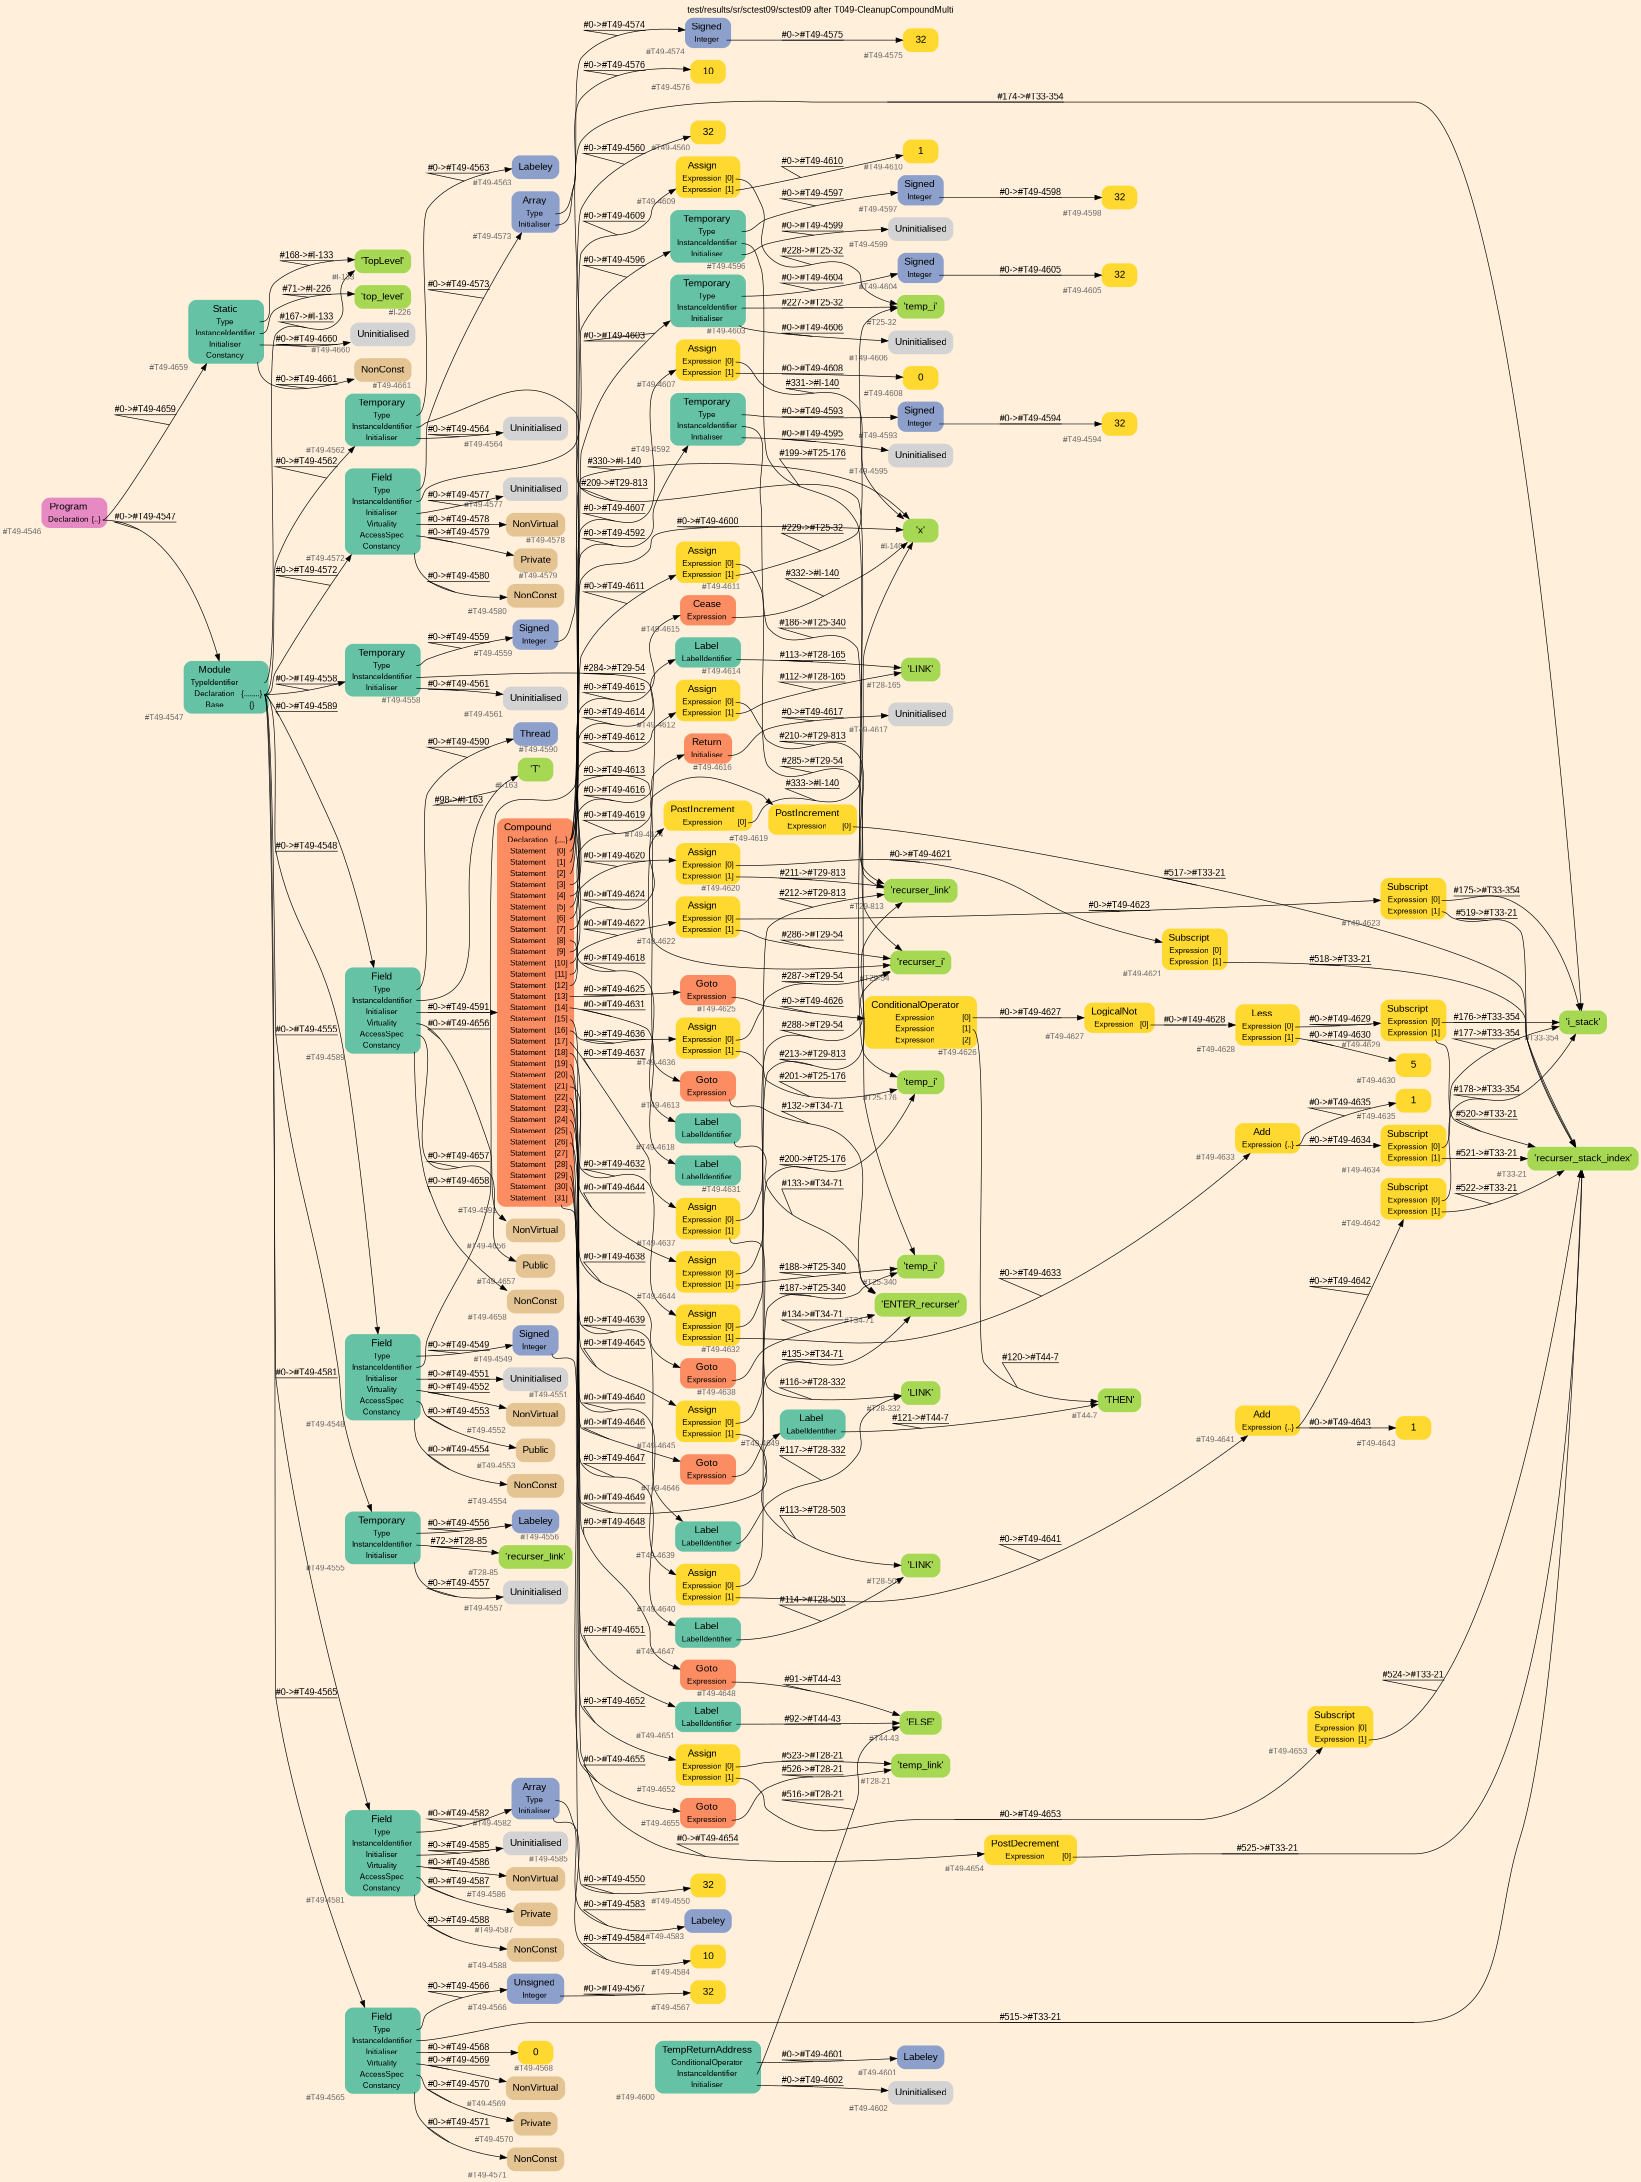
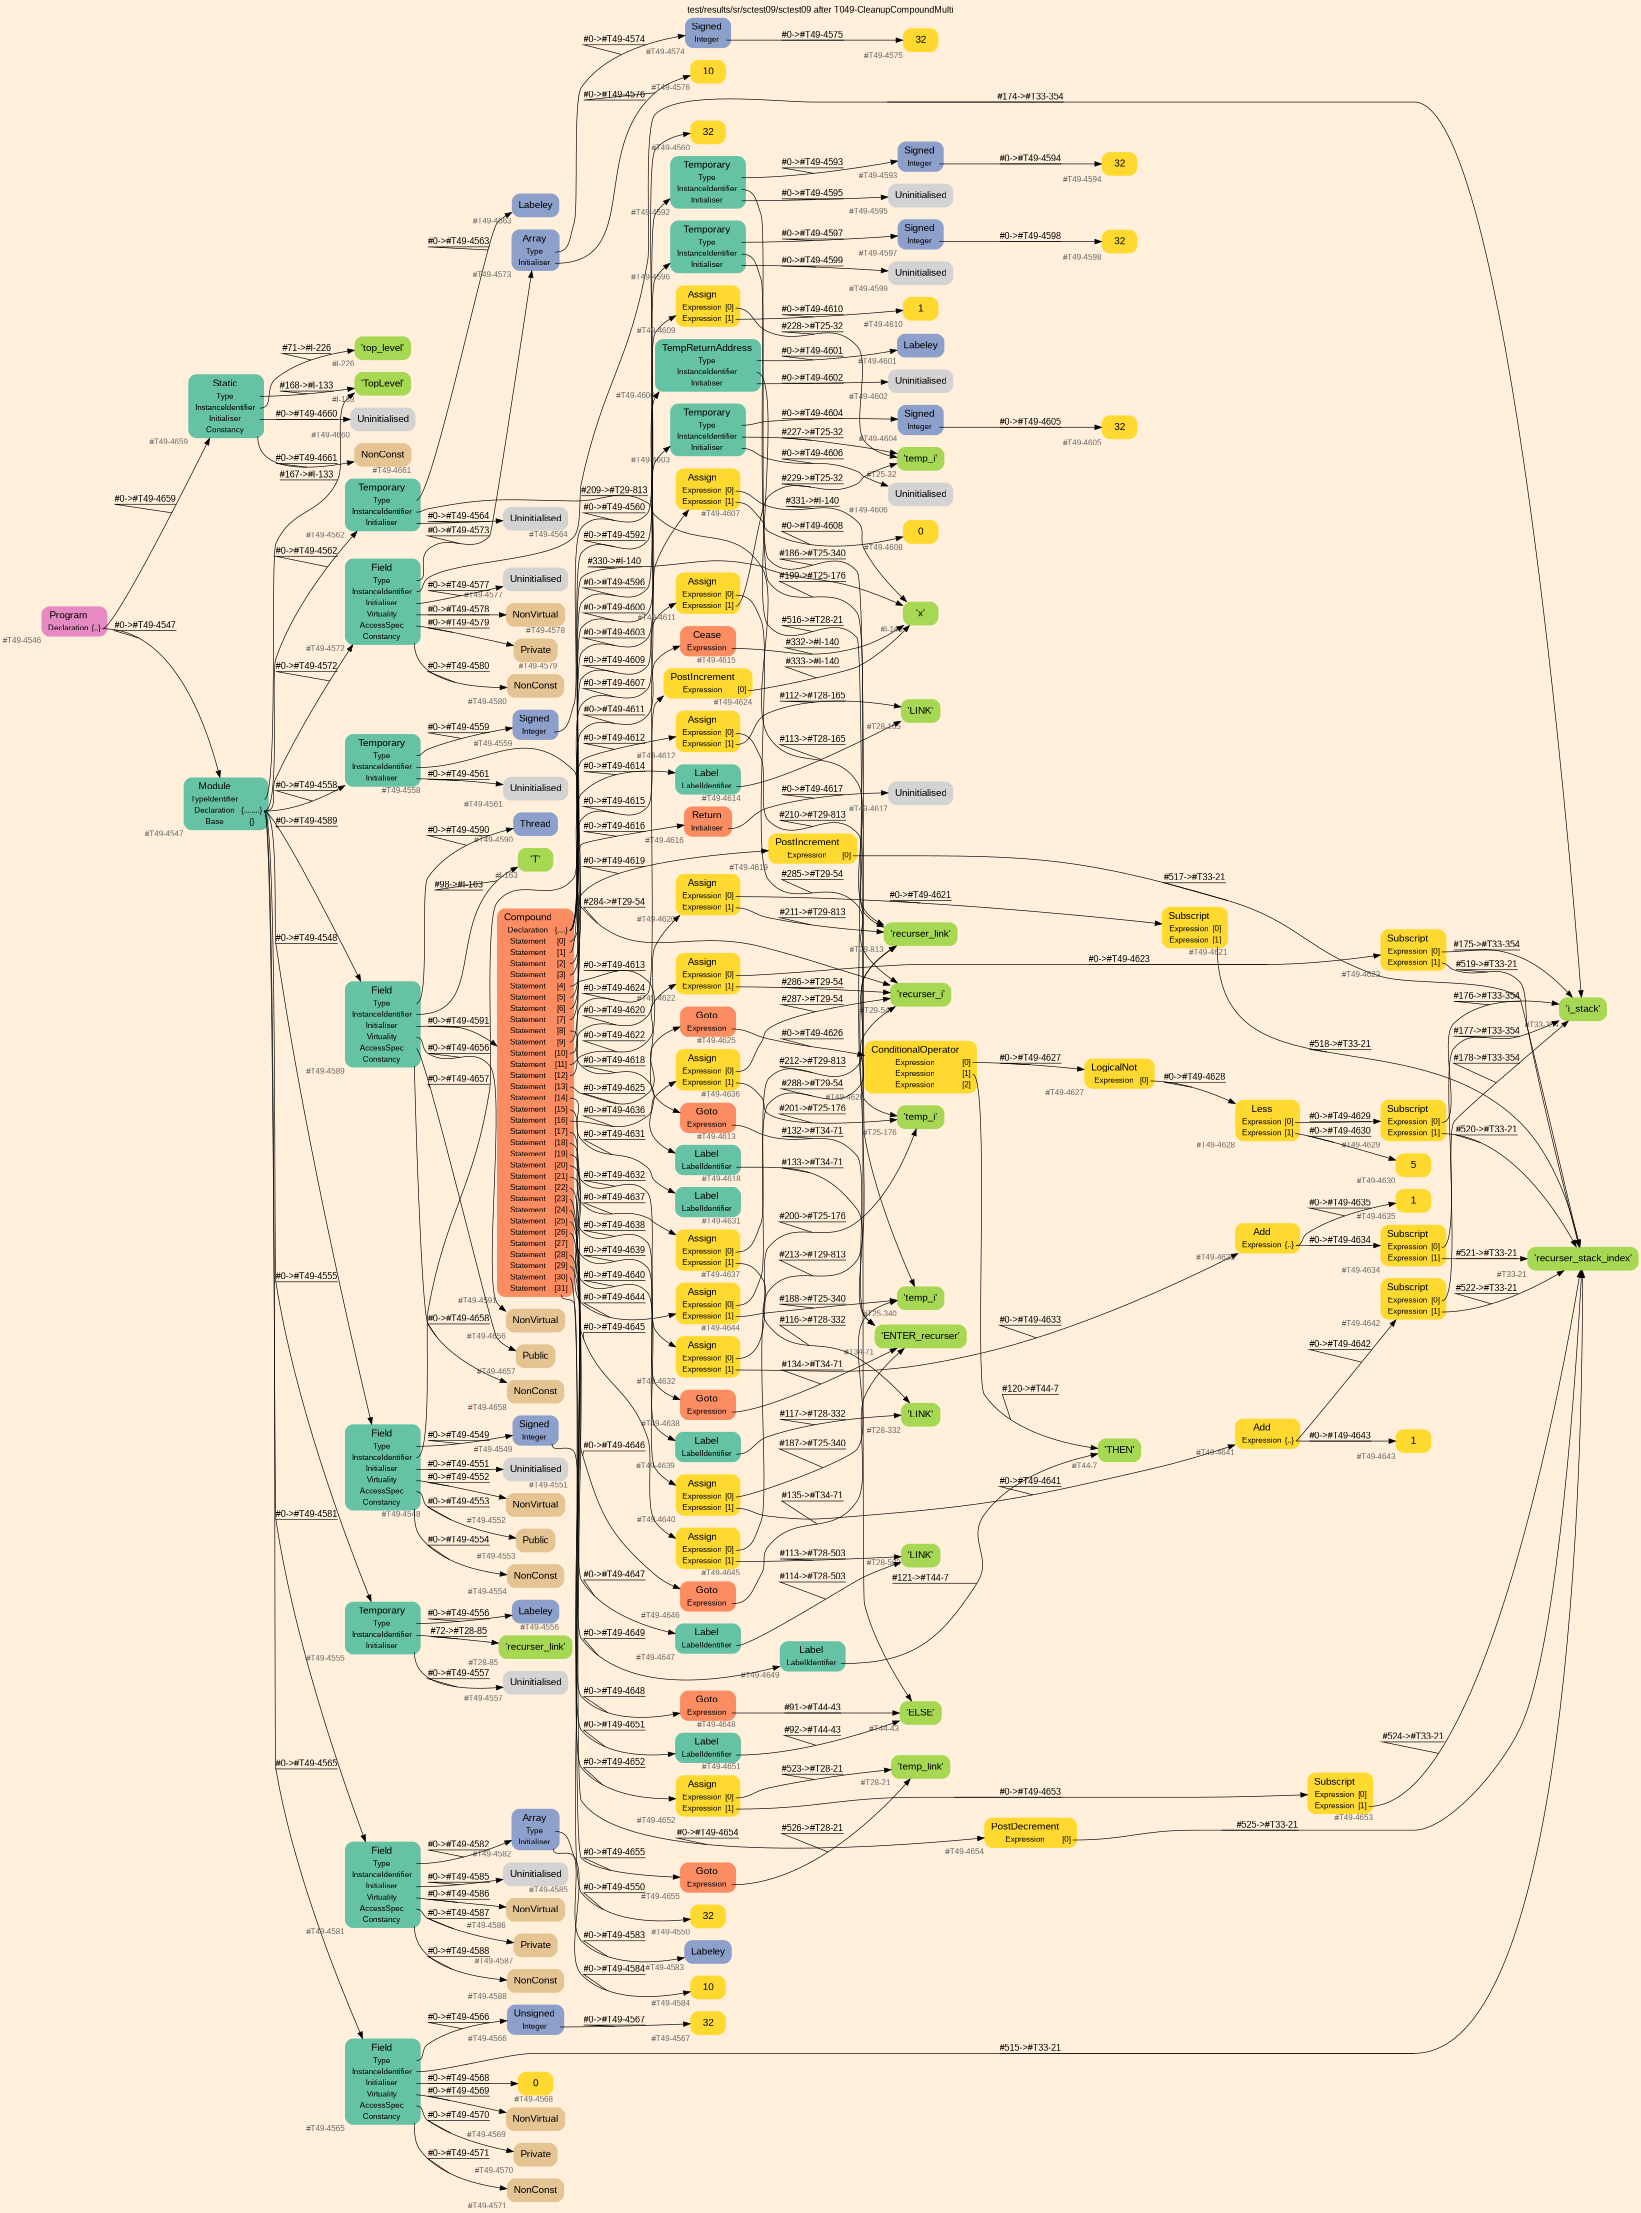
(613, 564) -> (587, 623)
(707, 2063) -> (707, 361)
